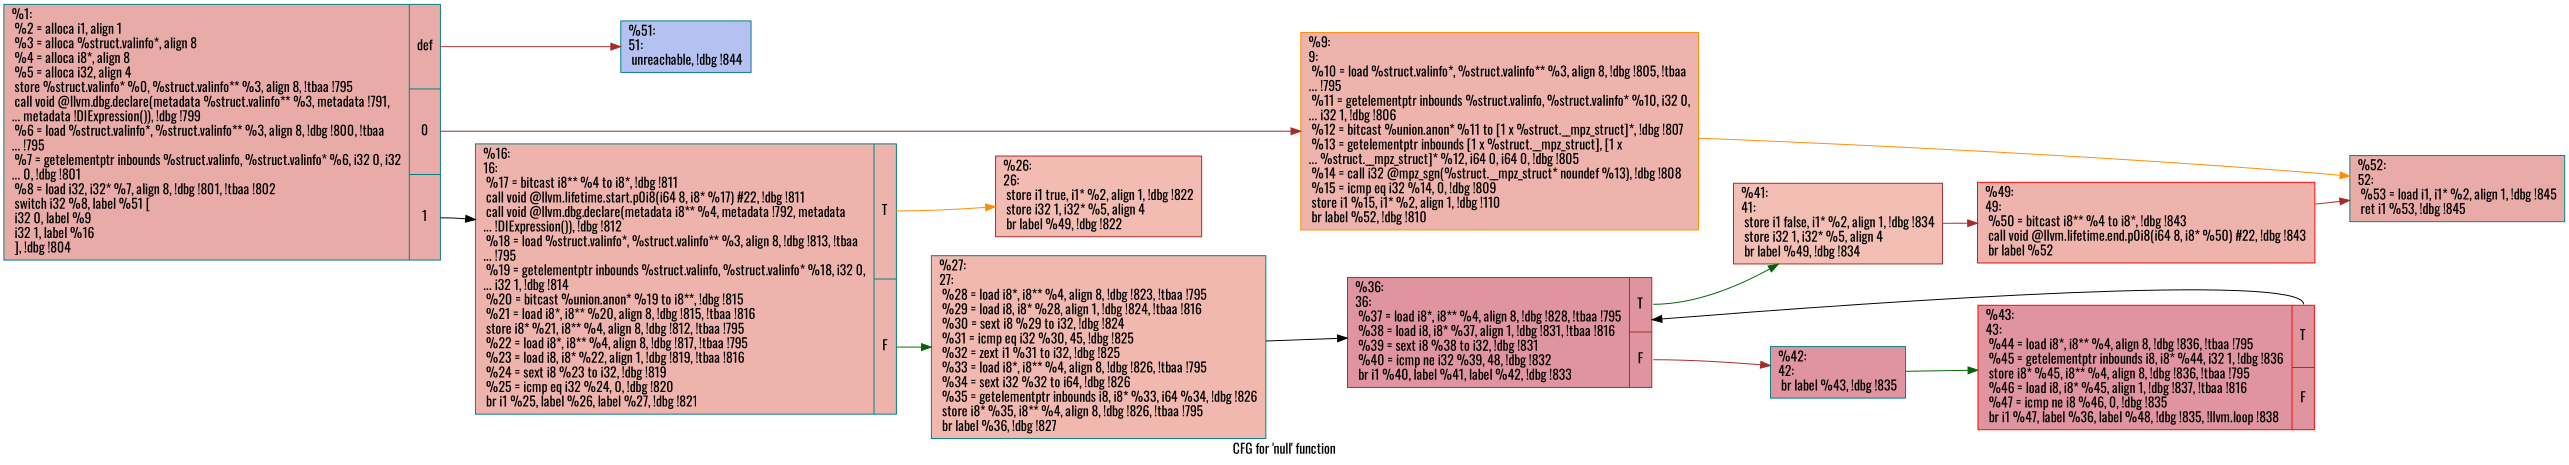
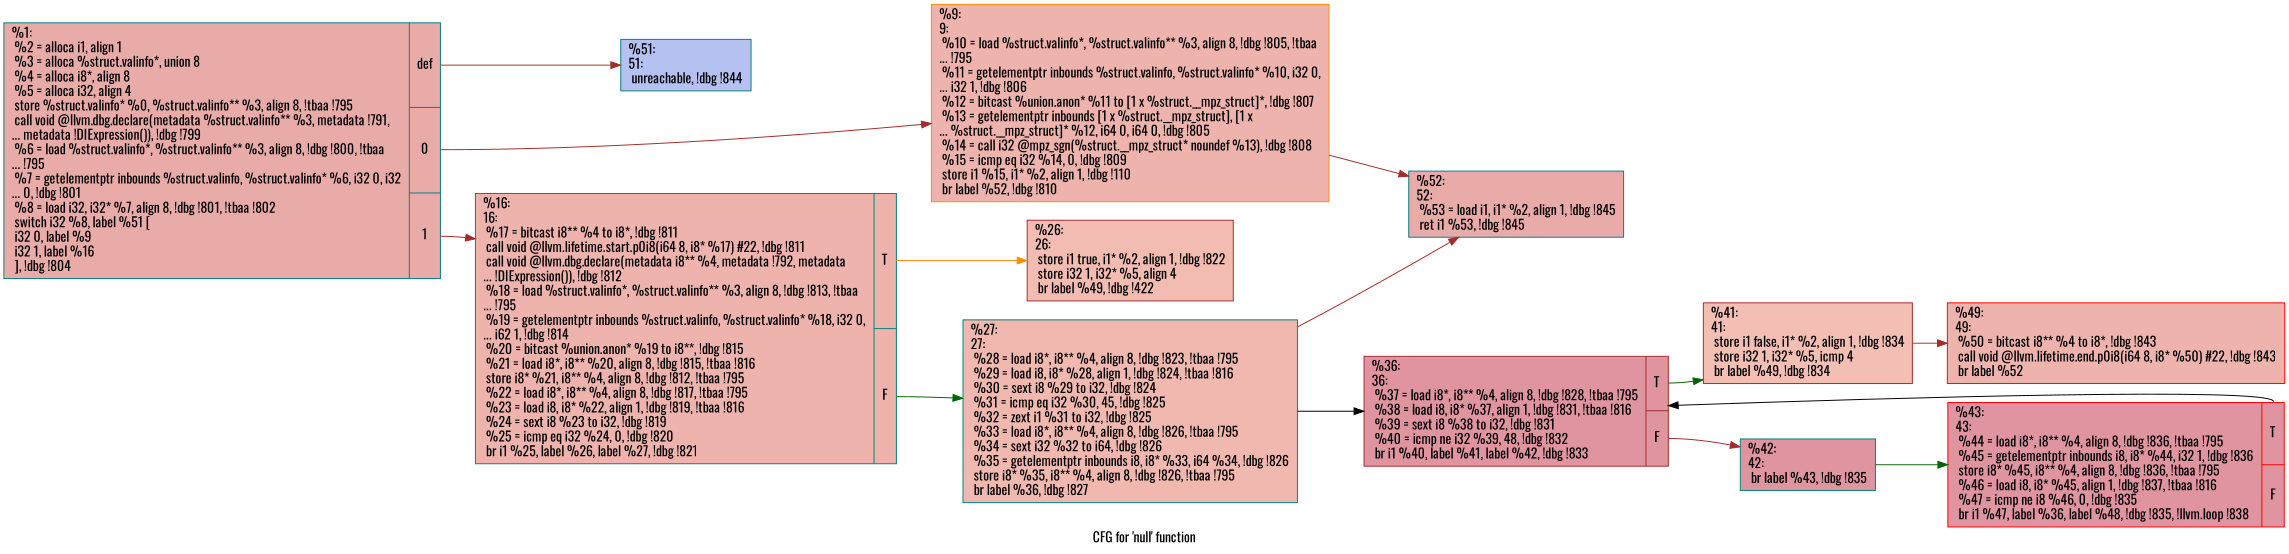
(105, 44) -> (106, 63)
(2019, 153) -> (1364, 164)
(2328, 203) -> (1374, 285)
(453, 218) -> (453, 237)
(1063, 225) -> (1095, 289)
(1812, 238) -> (1783, 357)
(526, 286) -> (526, 335)
